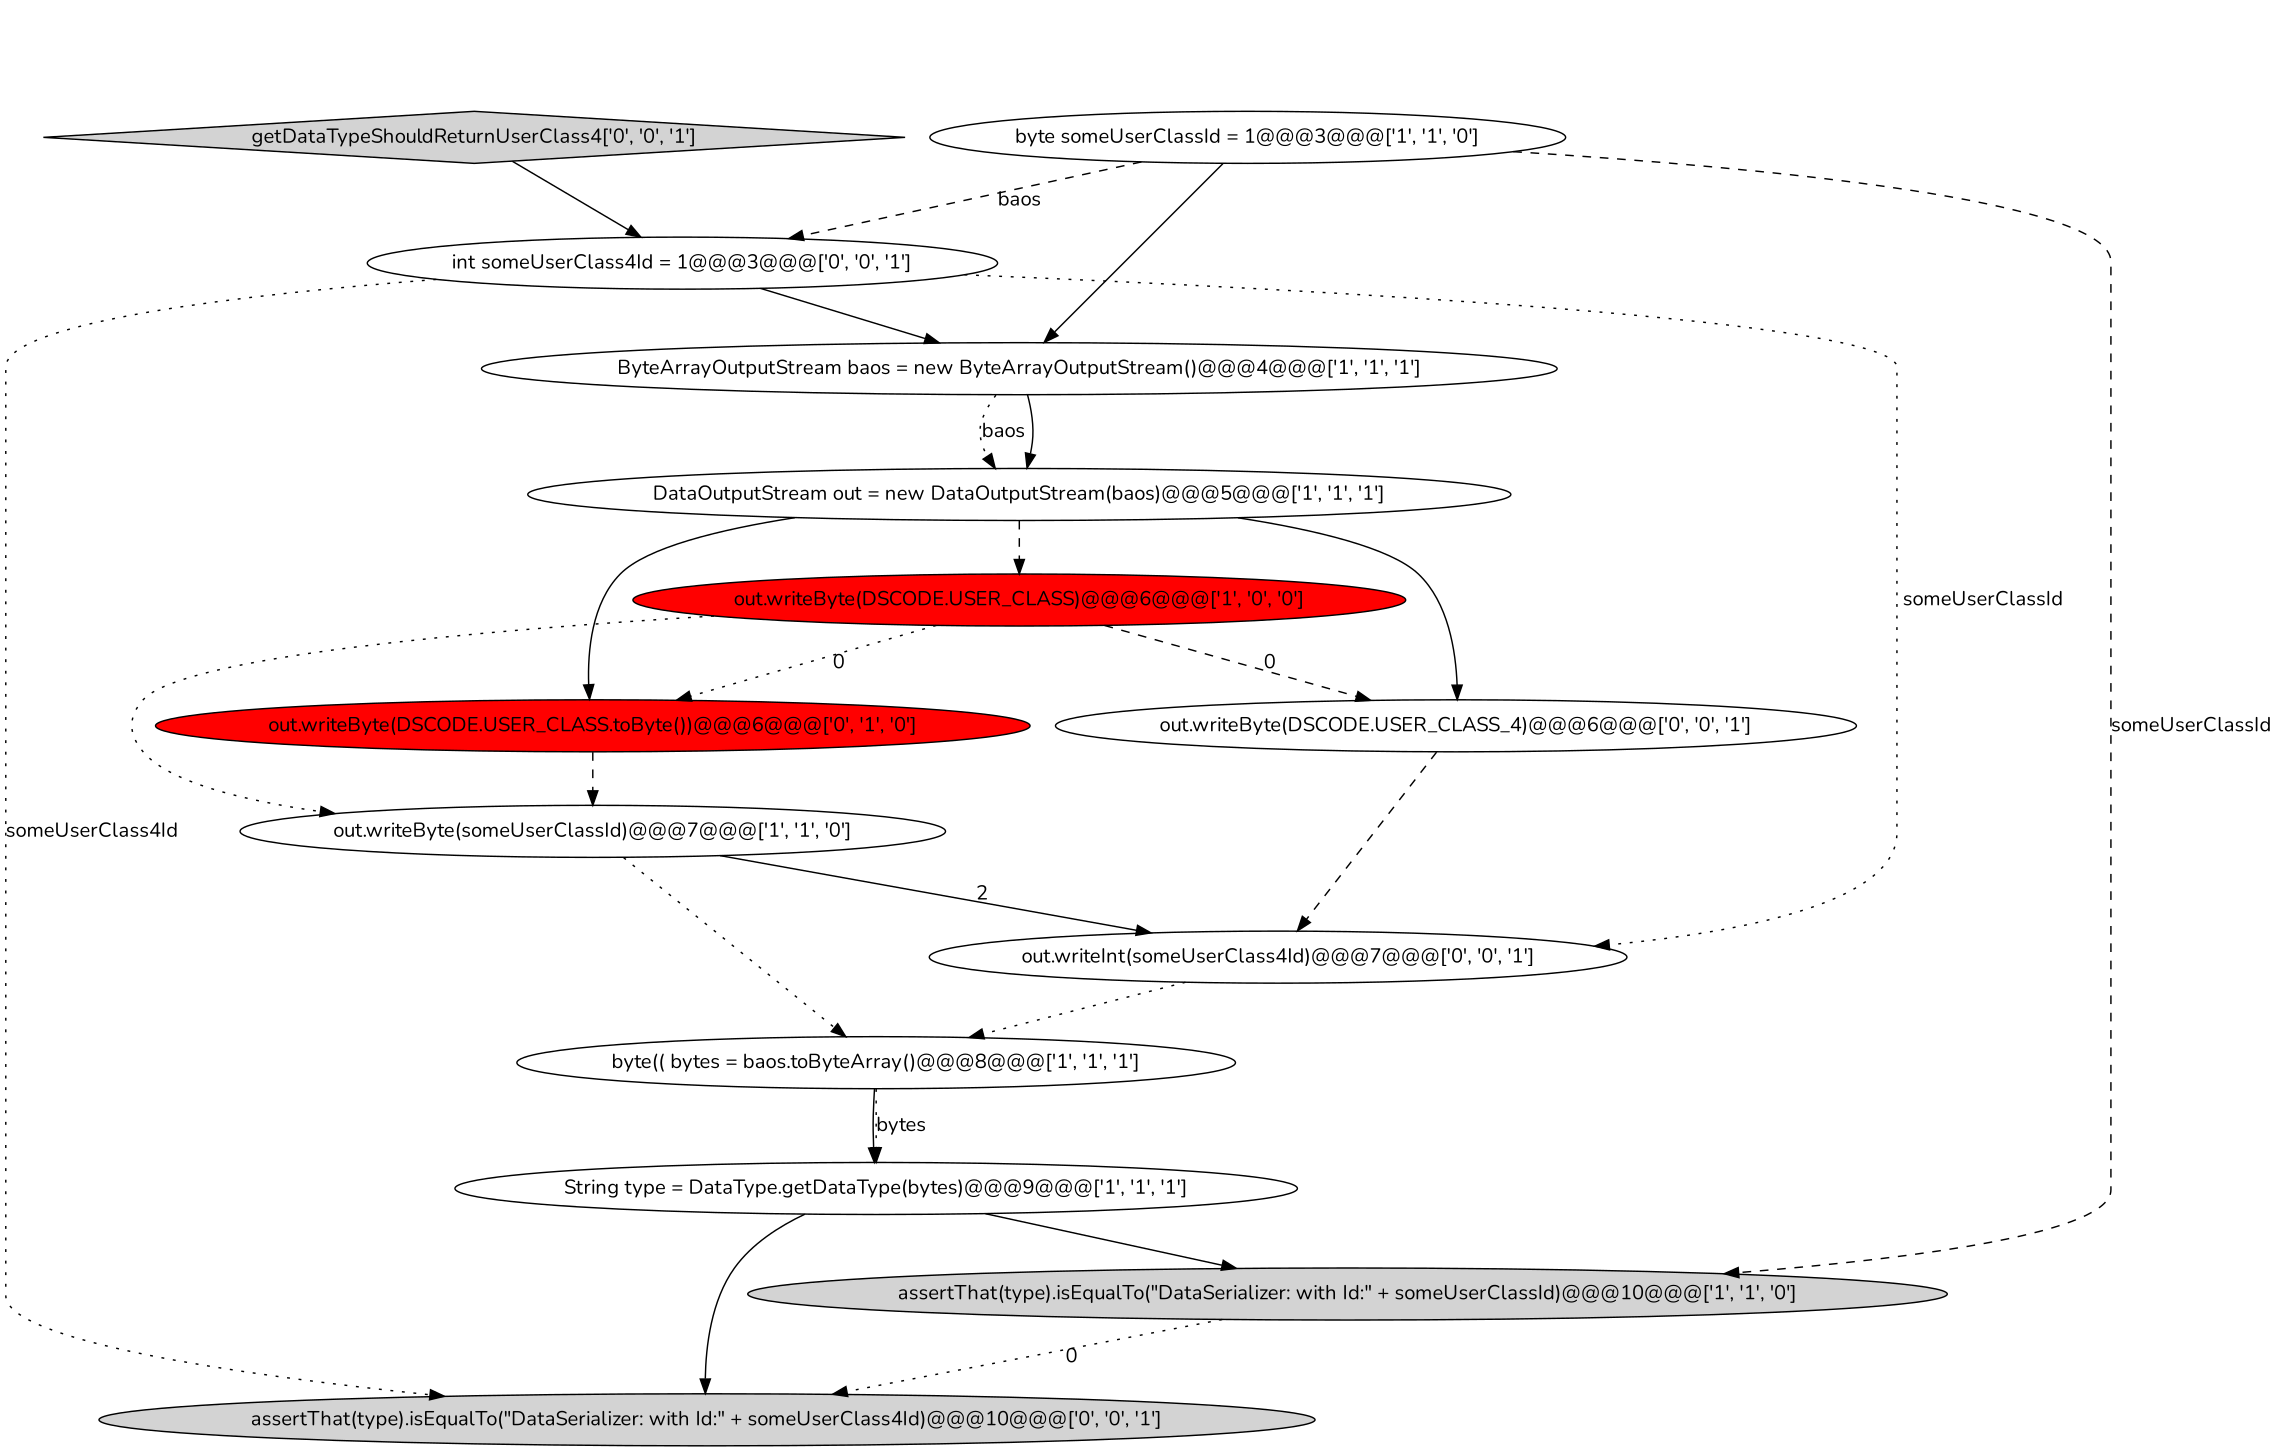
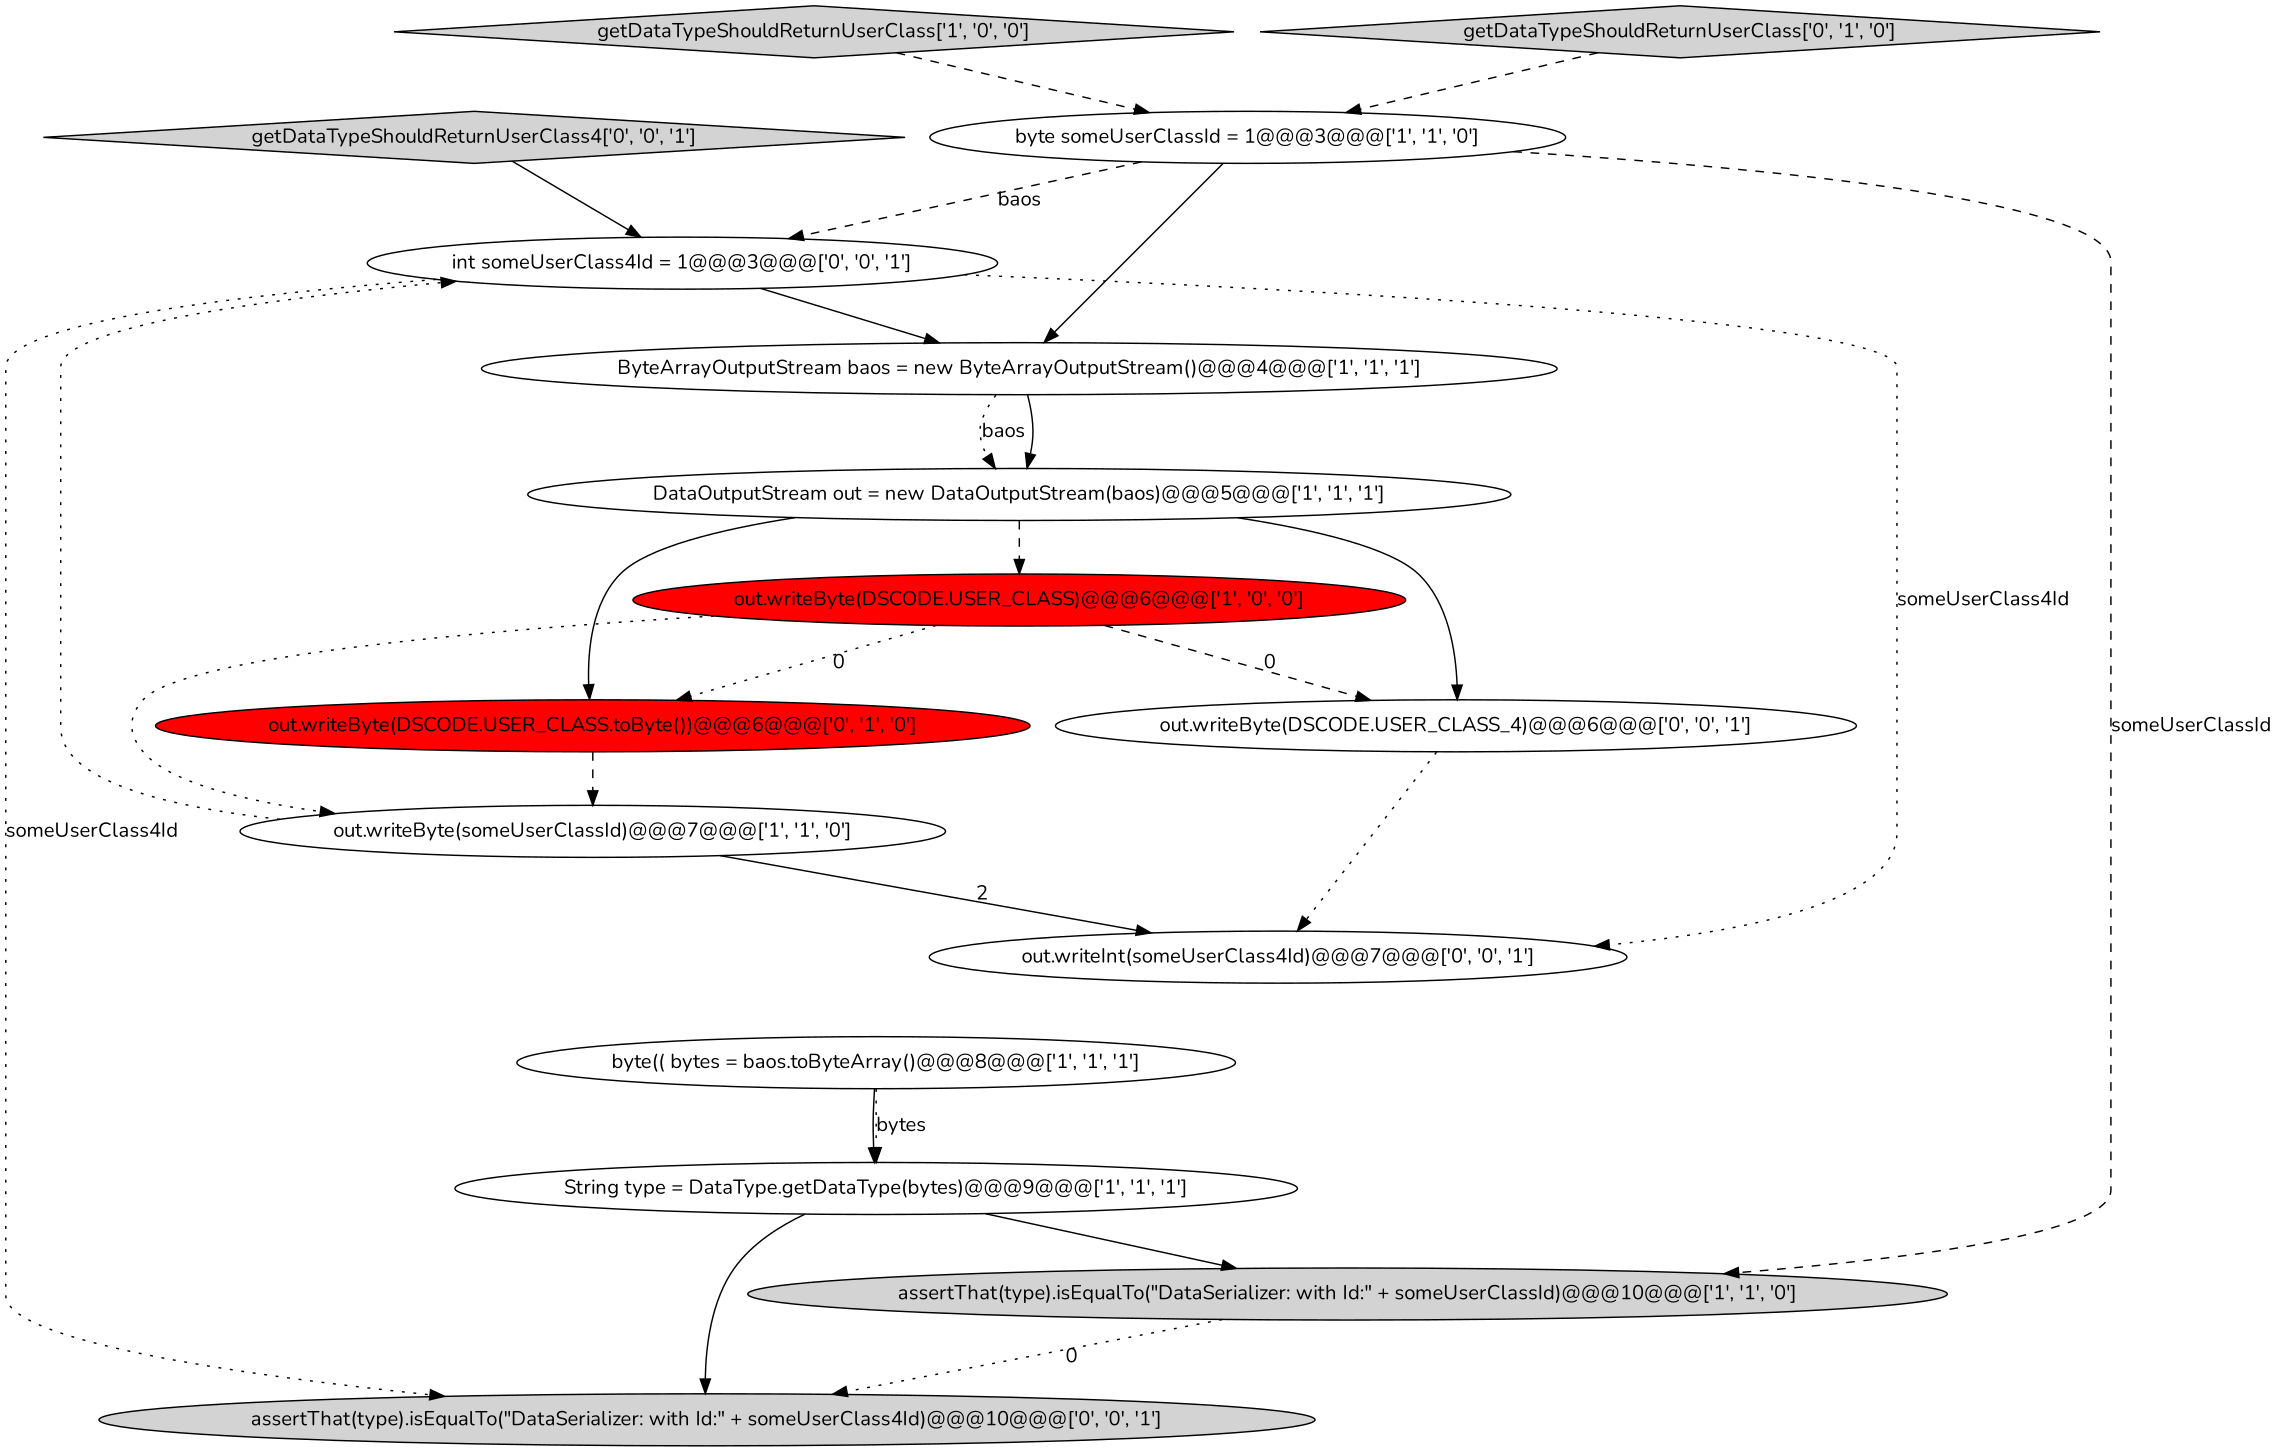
none -> (814, 32)
none -> (1680, 32)
(1984, 600) -> (1984, 600)
(1372, 836) -> (1372, 836)
(729, 943) -> (61, 475)
(1084, 1008) -> none
